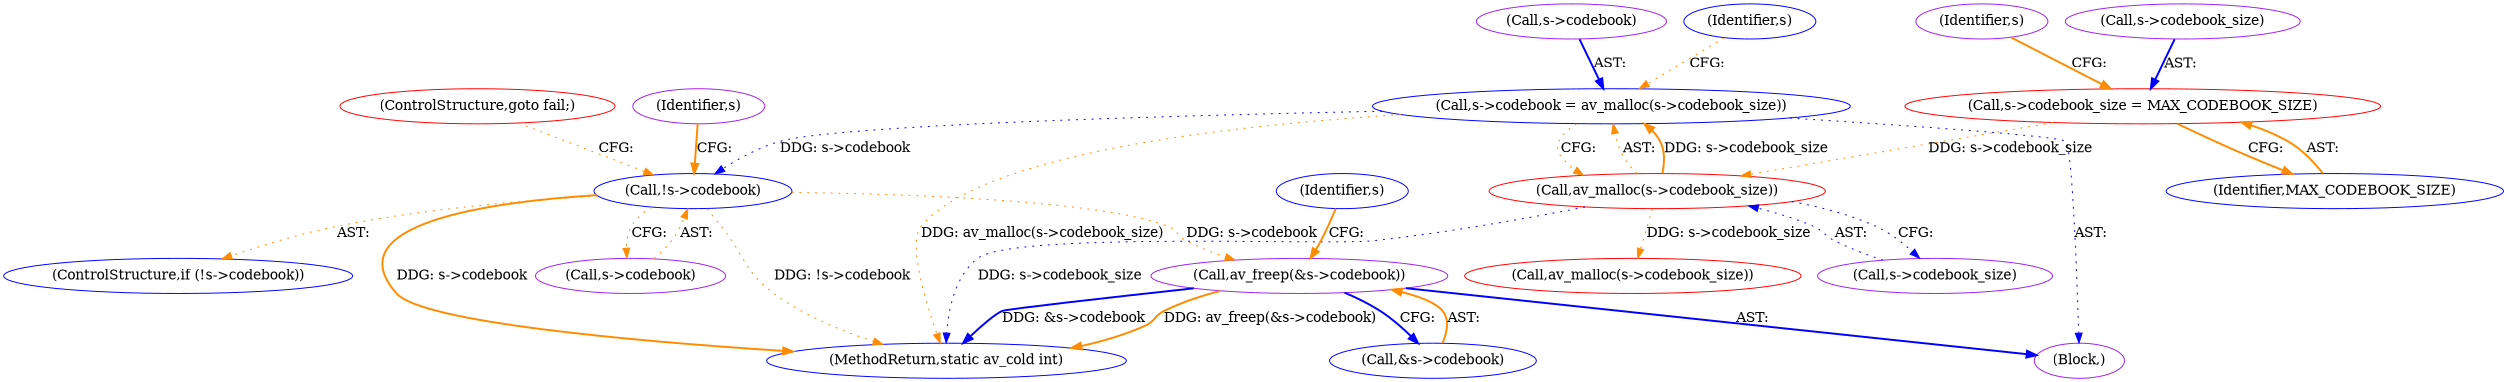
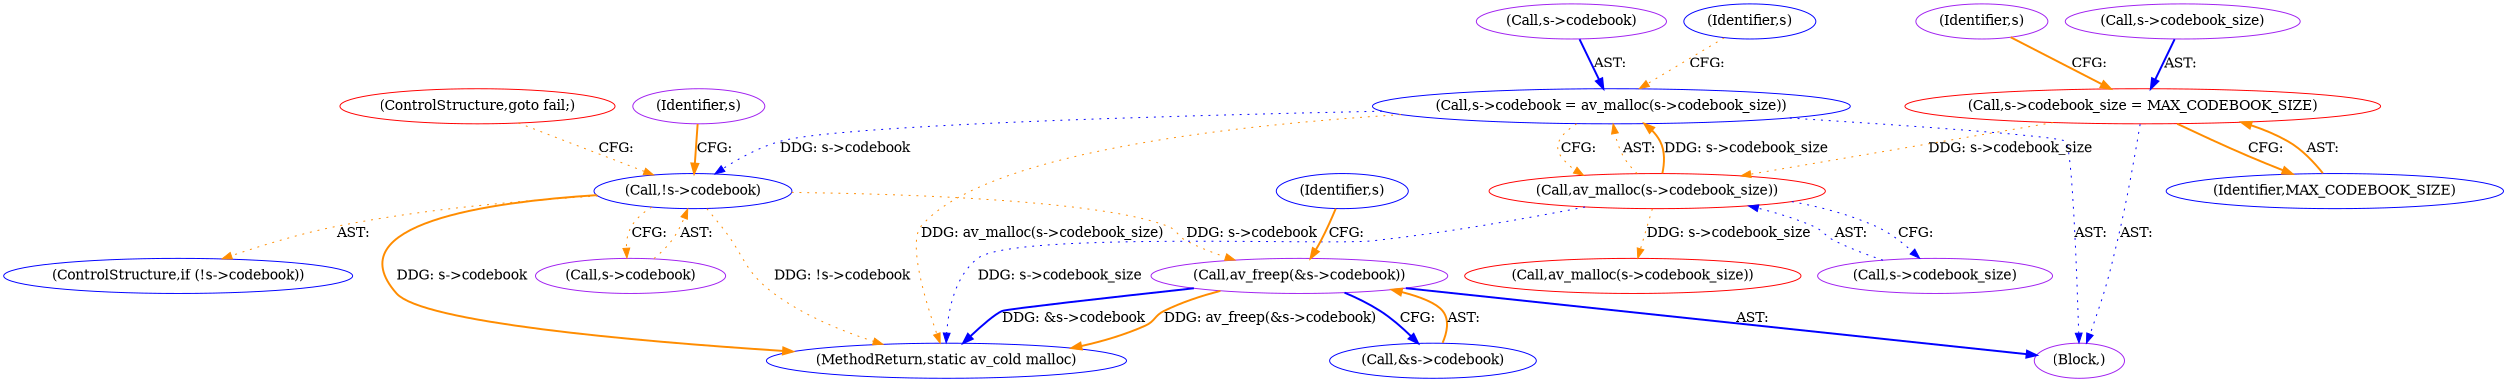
none -> (2120, 230)
(946, 361) -> (946, 361)
